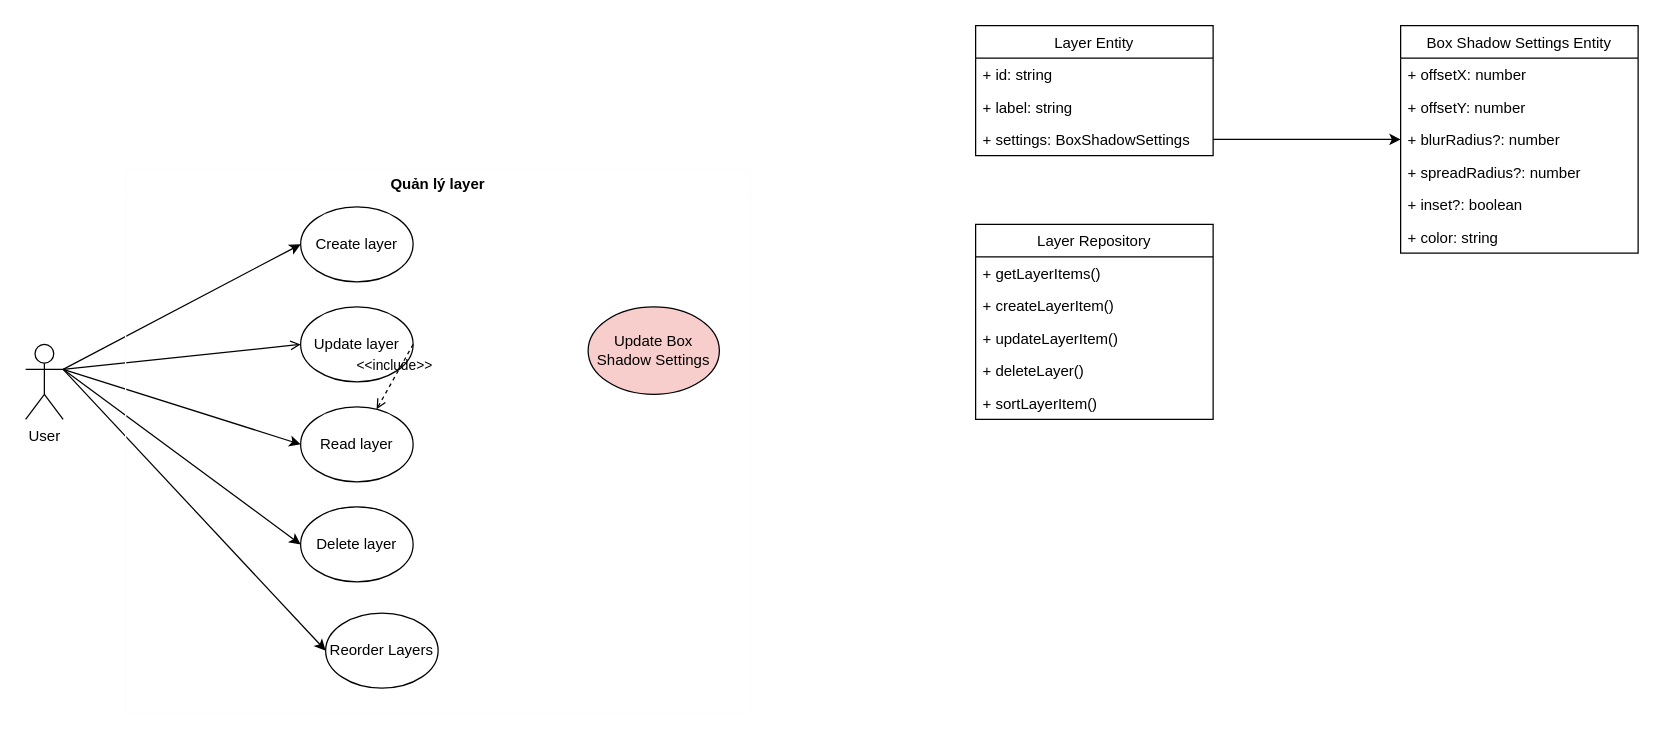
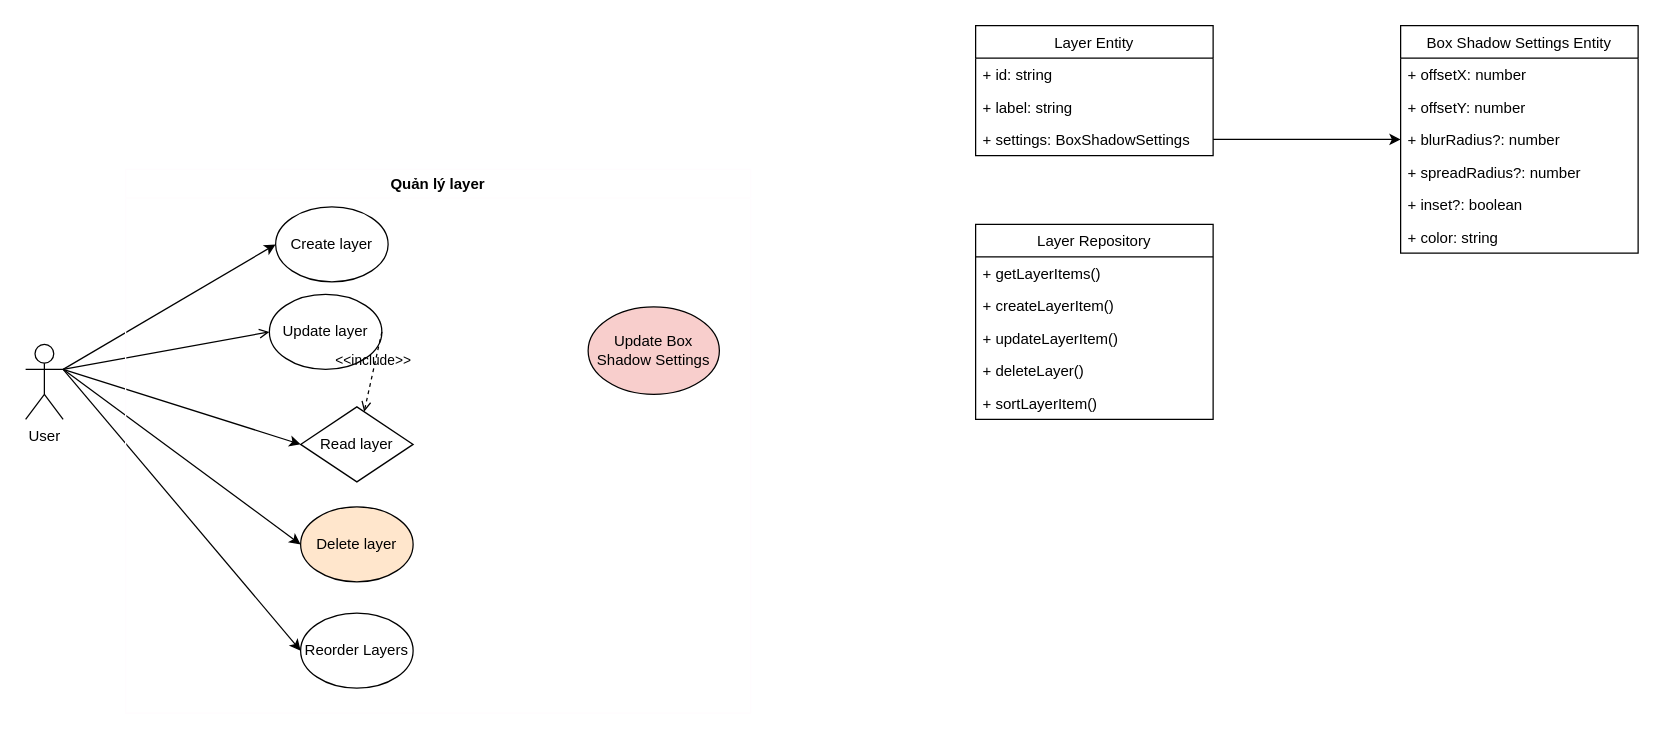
(357, 244) -> (332, 244)
(357, 344) -> (326, 332)
(357, 444) -> (357, 444)
(357, 544) -> (357, 544)
(382, 651) -> (357, 651)
